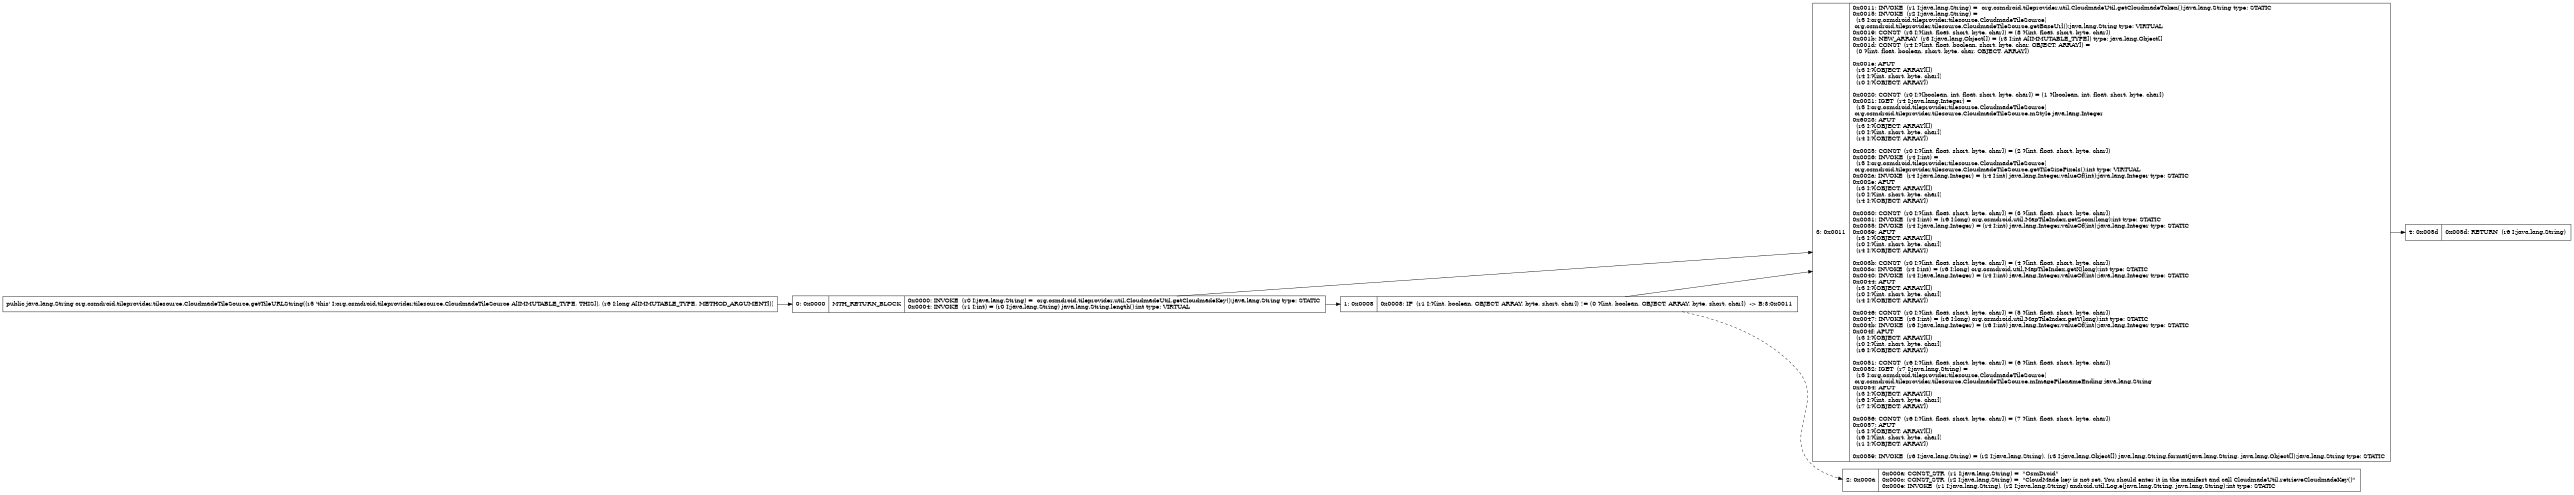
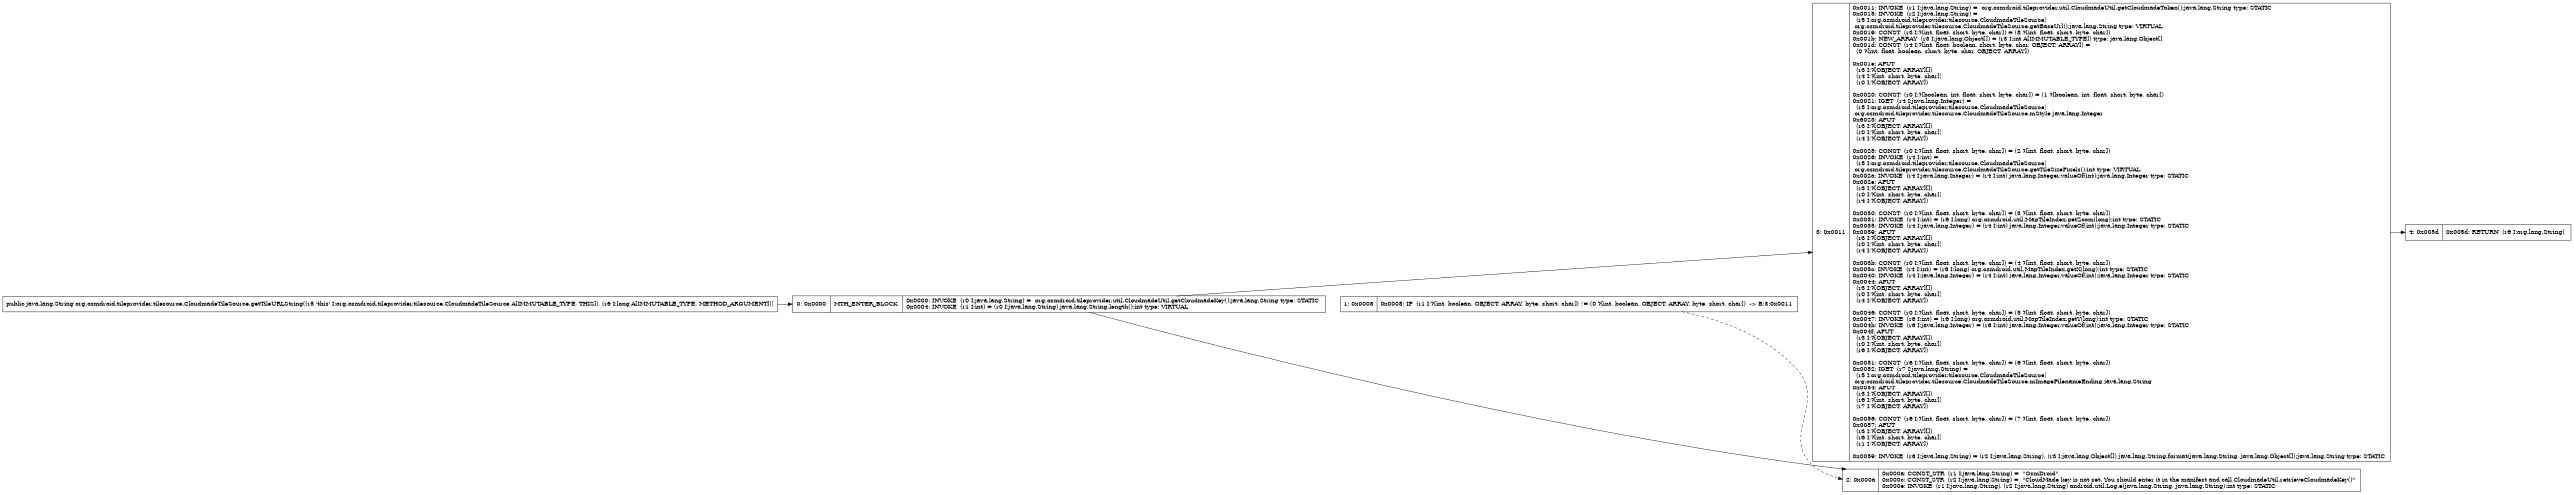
(2506, 232) -> (2506, 232)
(1717, 284) -> none
(867, 304) -> (866, 304)
(1331, 304) -> (1463, 403)
